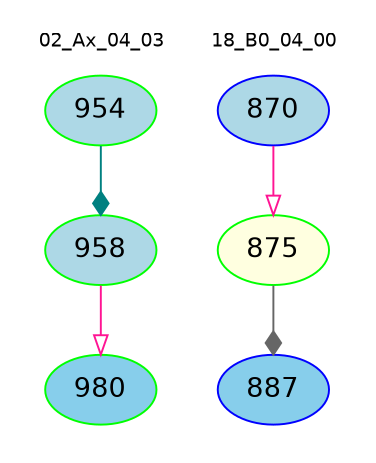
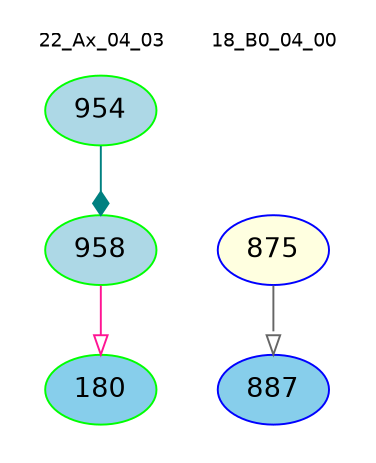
(102, 42) -> (102, 42)
(273, 111) -> none
(273, 250) -> (273, 250)
(273, 308) -> (273, 308)
(101, 390) -> (101, 390)
